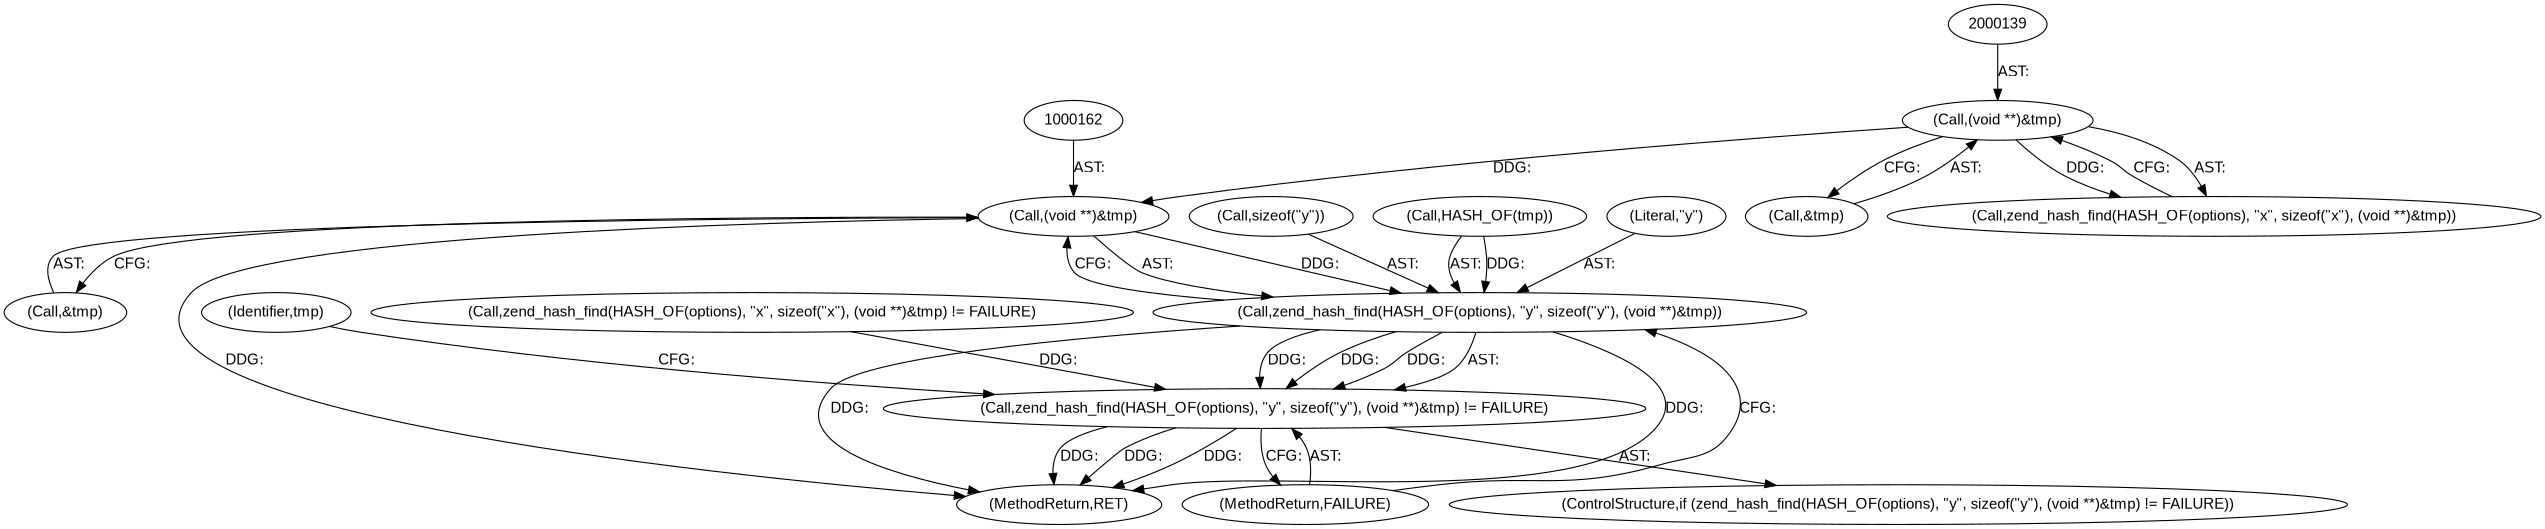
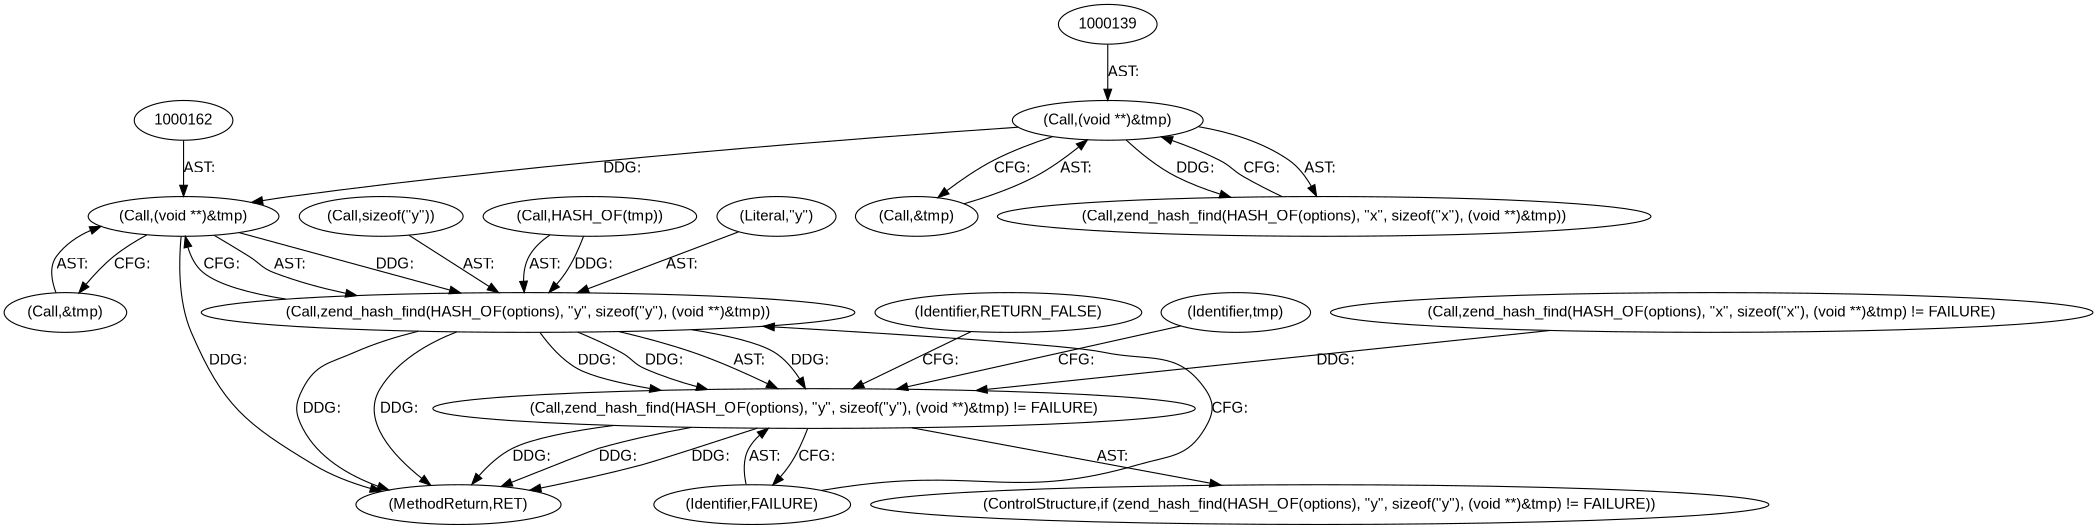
(1998, 24) -> (1108, 24)
none -> (1008, 312)
(1305, 505) -> (752, 505)
